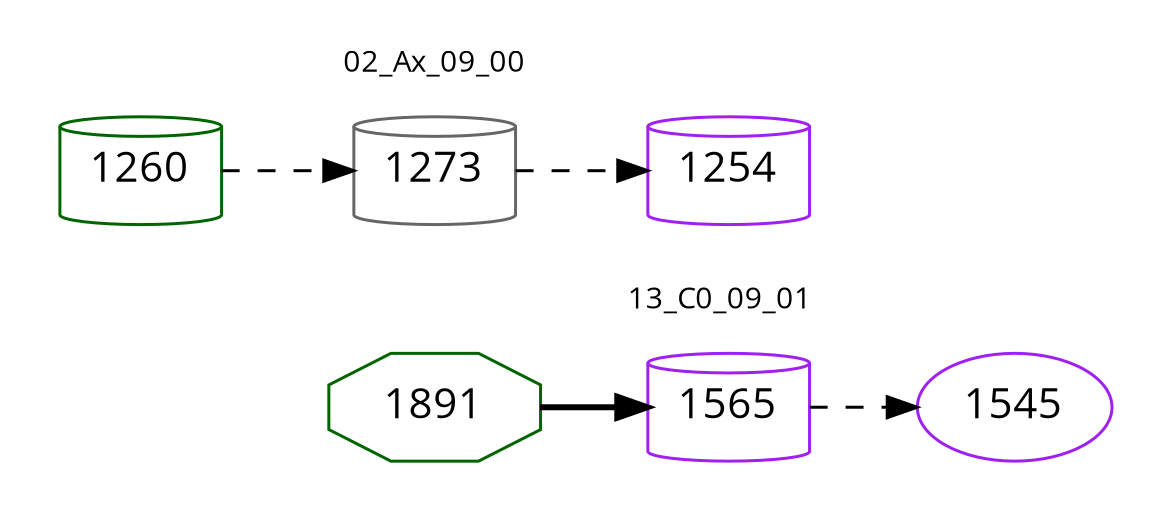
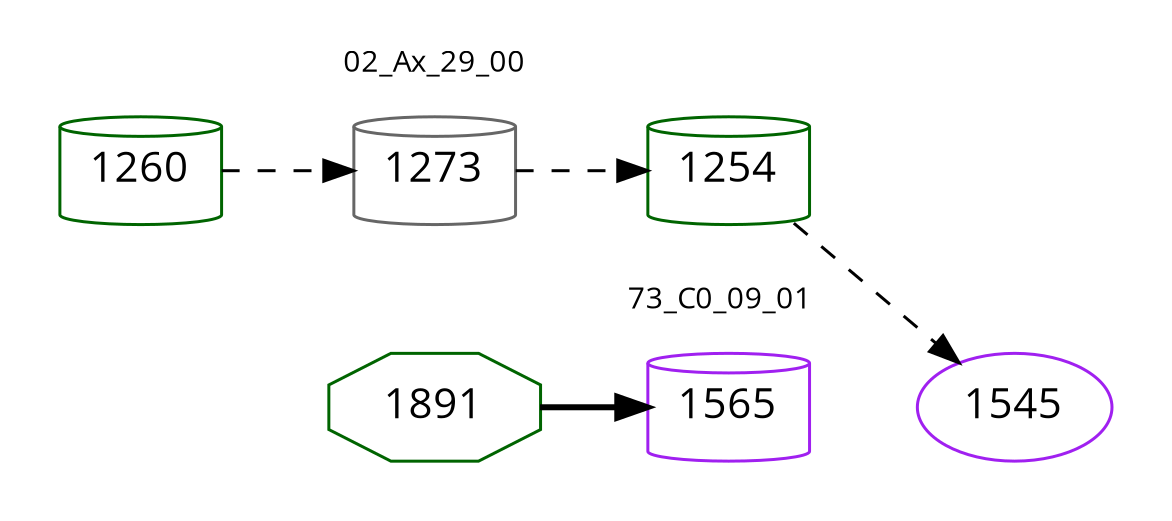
(435, 64) -> (435, 64)
(729, 171) -> (729, 171)
(721, 301) -> (721, 301)
(848, 407) -> (875, 292)
